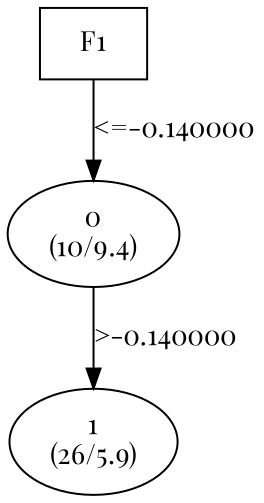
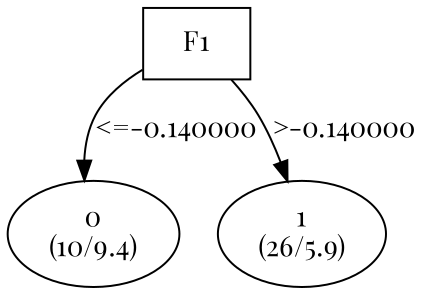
(94, 328) -> (260, 118)
